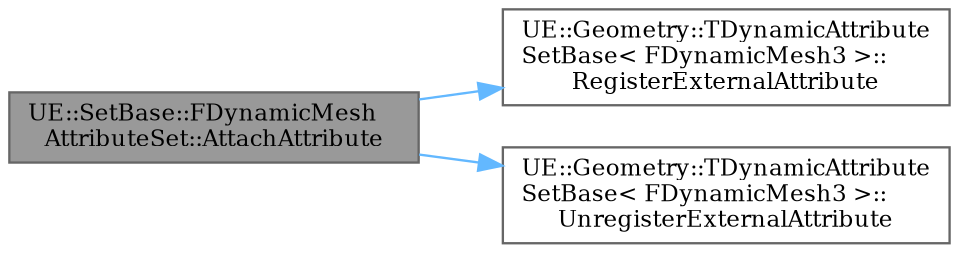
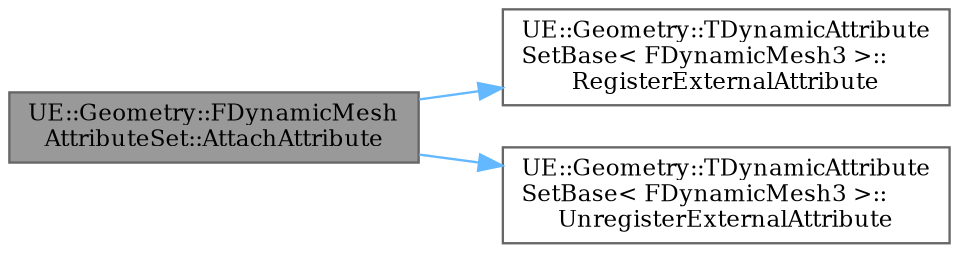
(214, 127) -> (214, 127)
